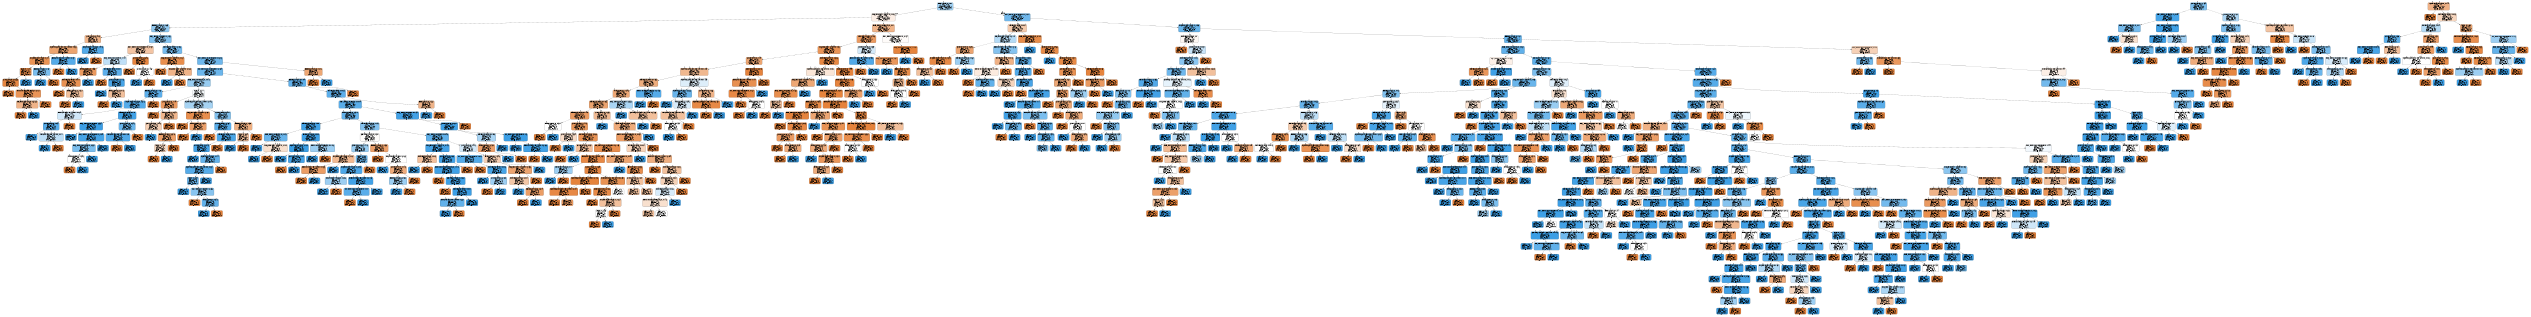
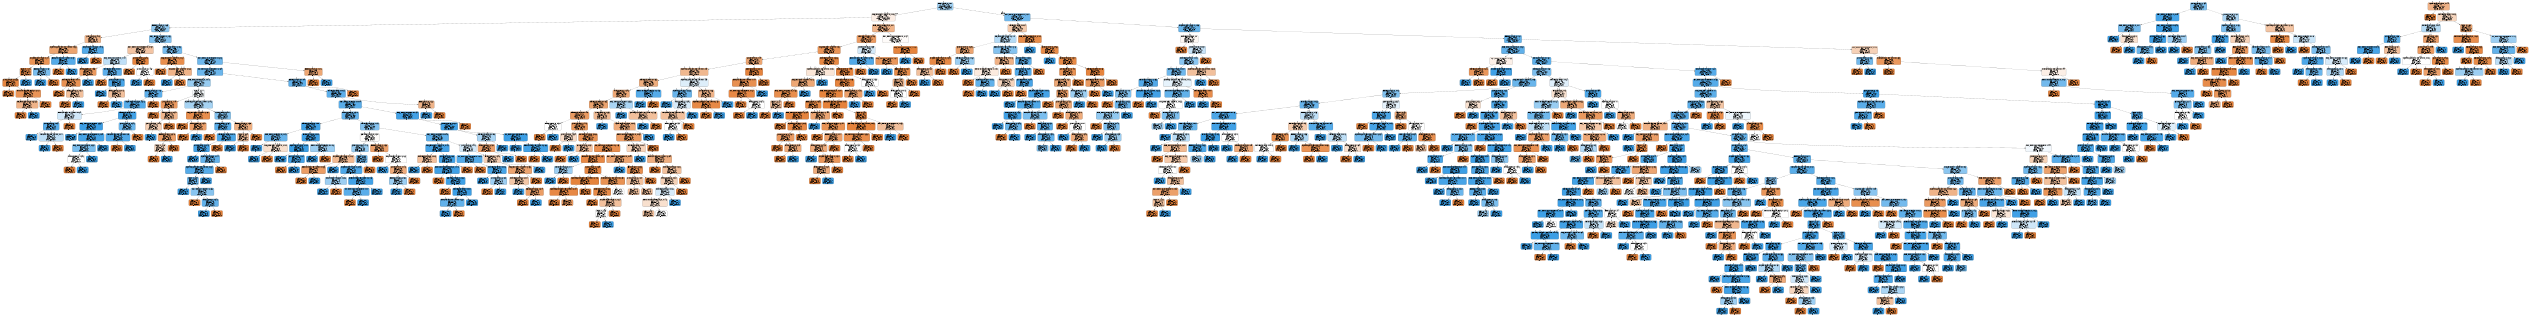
(1943, 195) -> (1943, 195)
